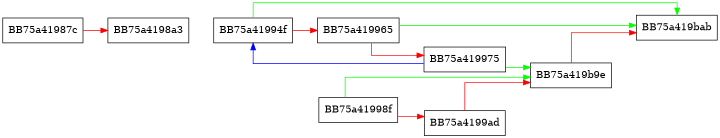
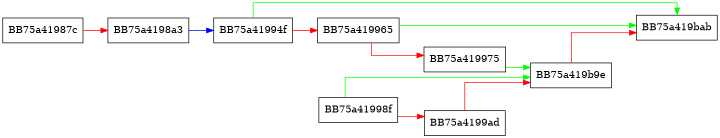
(332, 64) -> (198, 30)
